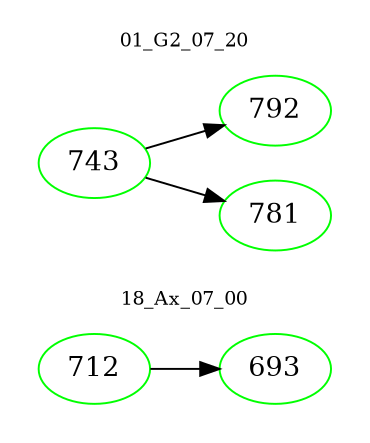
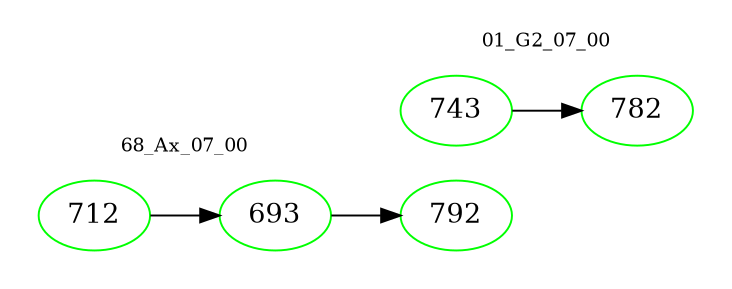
(185, 42) -> (547, 42)
(175, 140) -> (359, 216)
(275, 216) -> (637, 111)
(185, 300) -> (185, 147)
